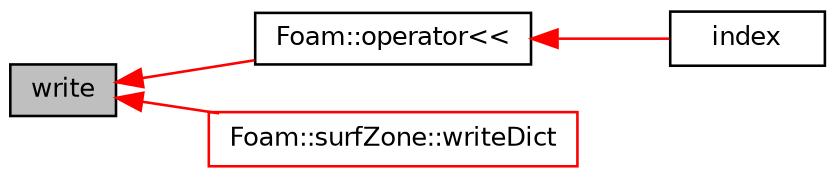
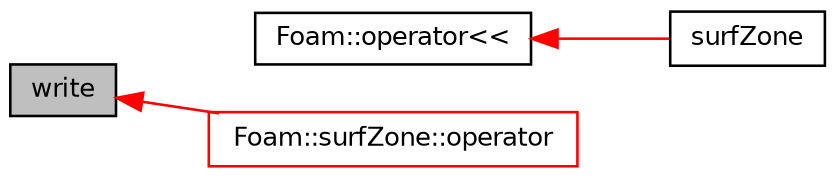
(748, 39) -> (748, 39)
(199, 69) -> none
(393, 139) -> (393, 139)
